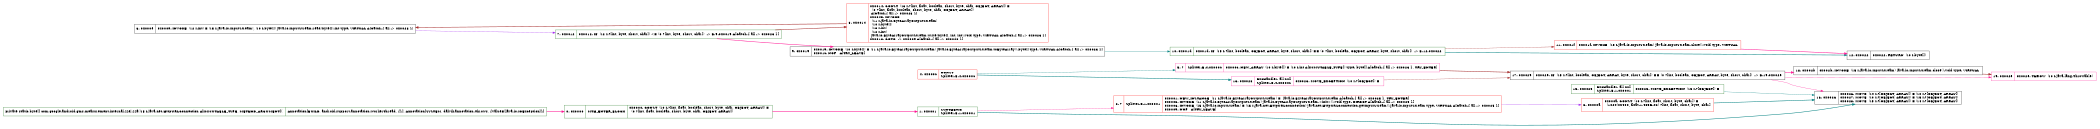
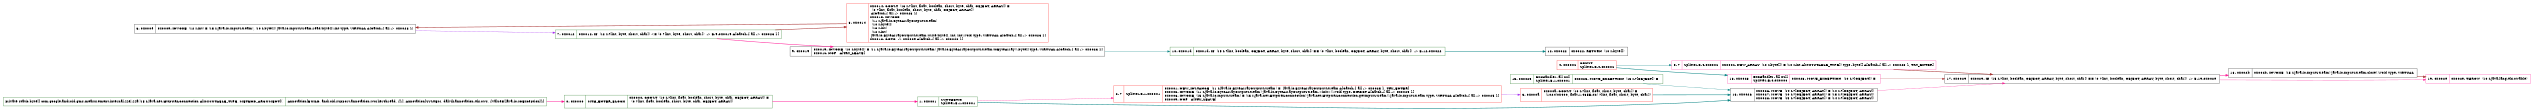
(886, 17) -> (886, 17)
(1648, 45) -> none
(1796, 86) -> (1940, 87)
